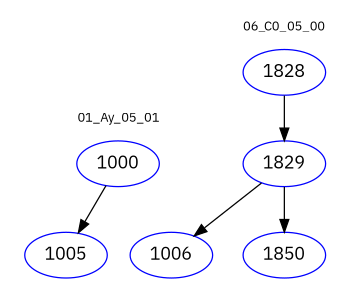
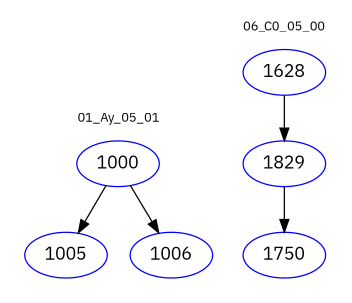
(284, 72) -> (284, 72)
(240, 200) -> (141, 204)
(284, 255) -> (284, 255)
